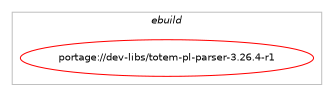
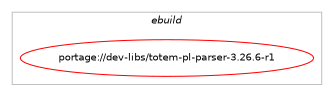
(167, 58) -> (167, 58)
